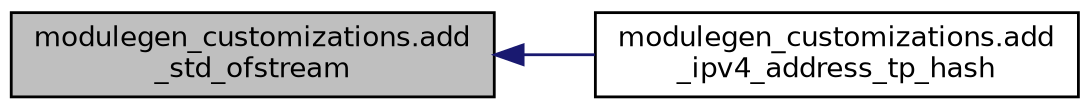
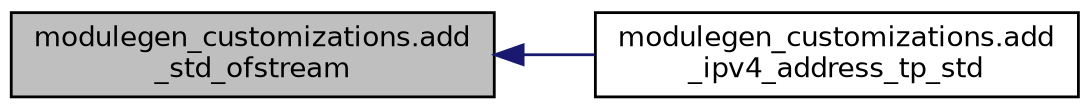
(837, 55) -> (837, 55)
